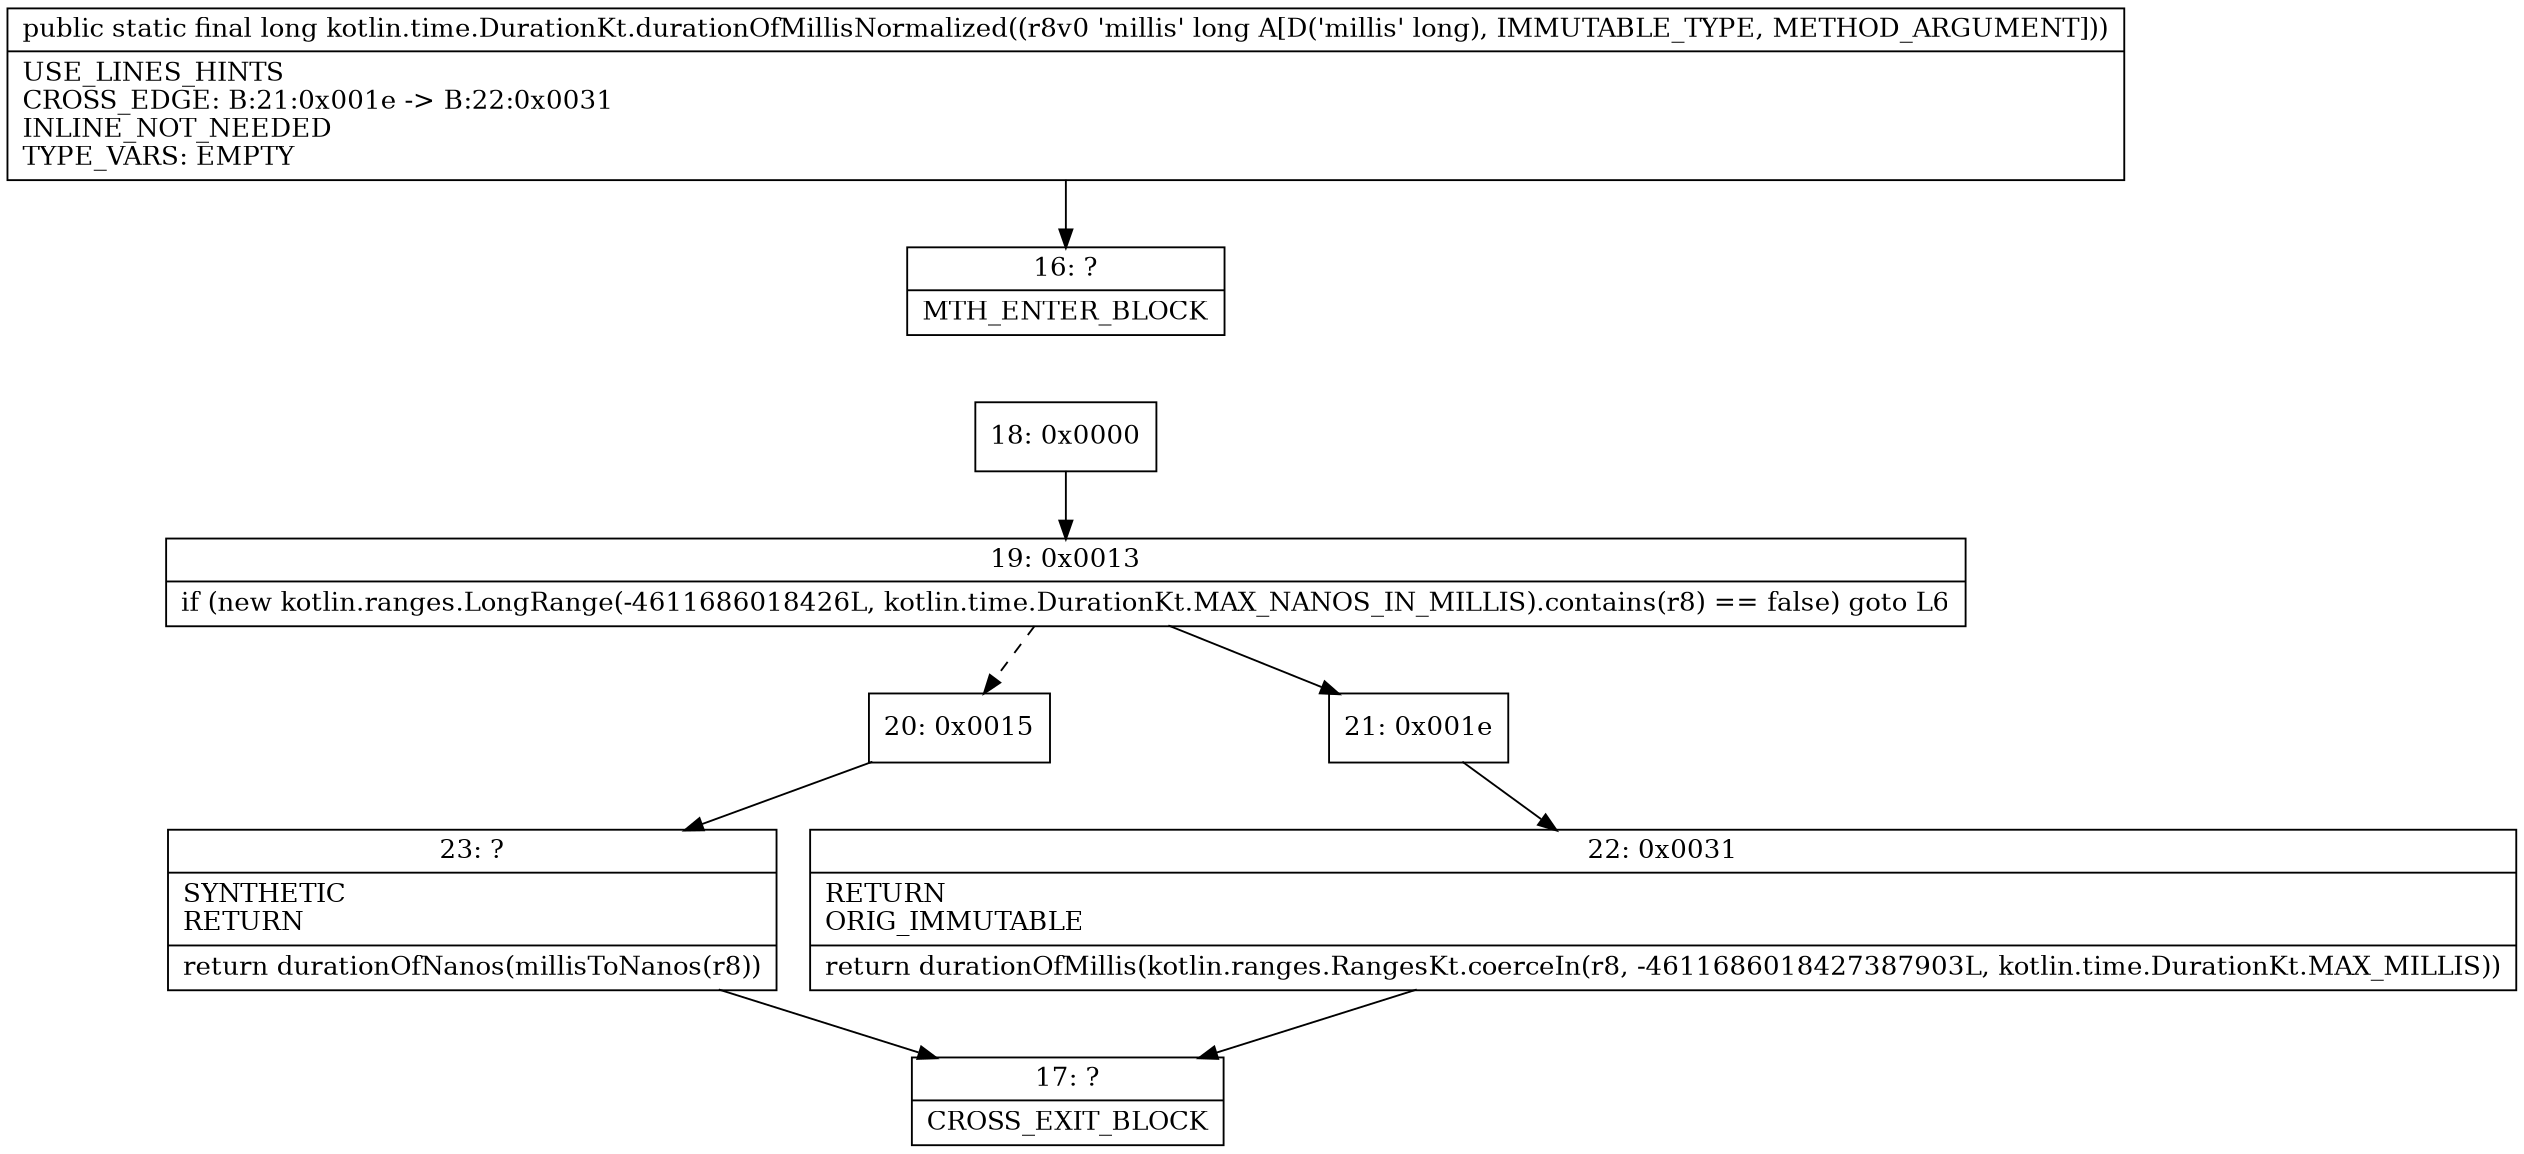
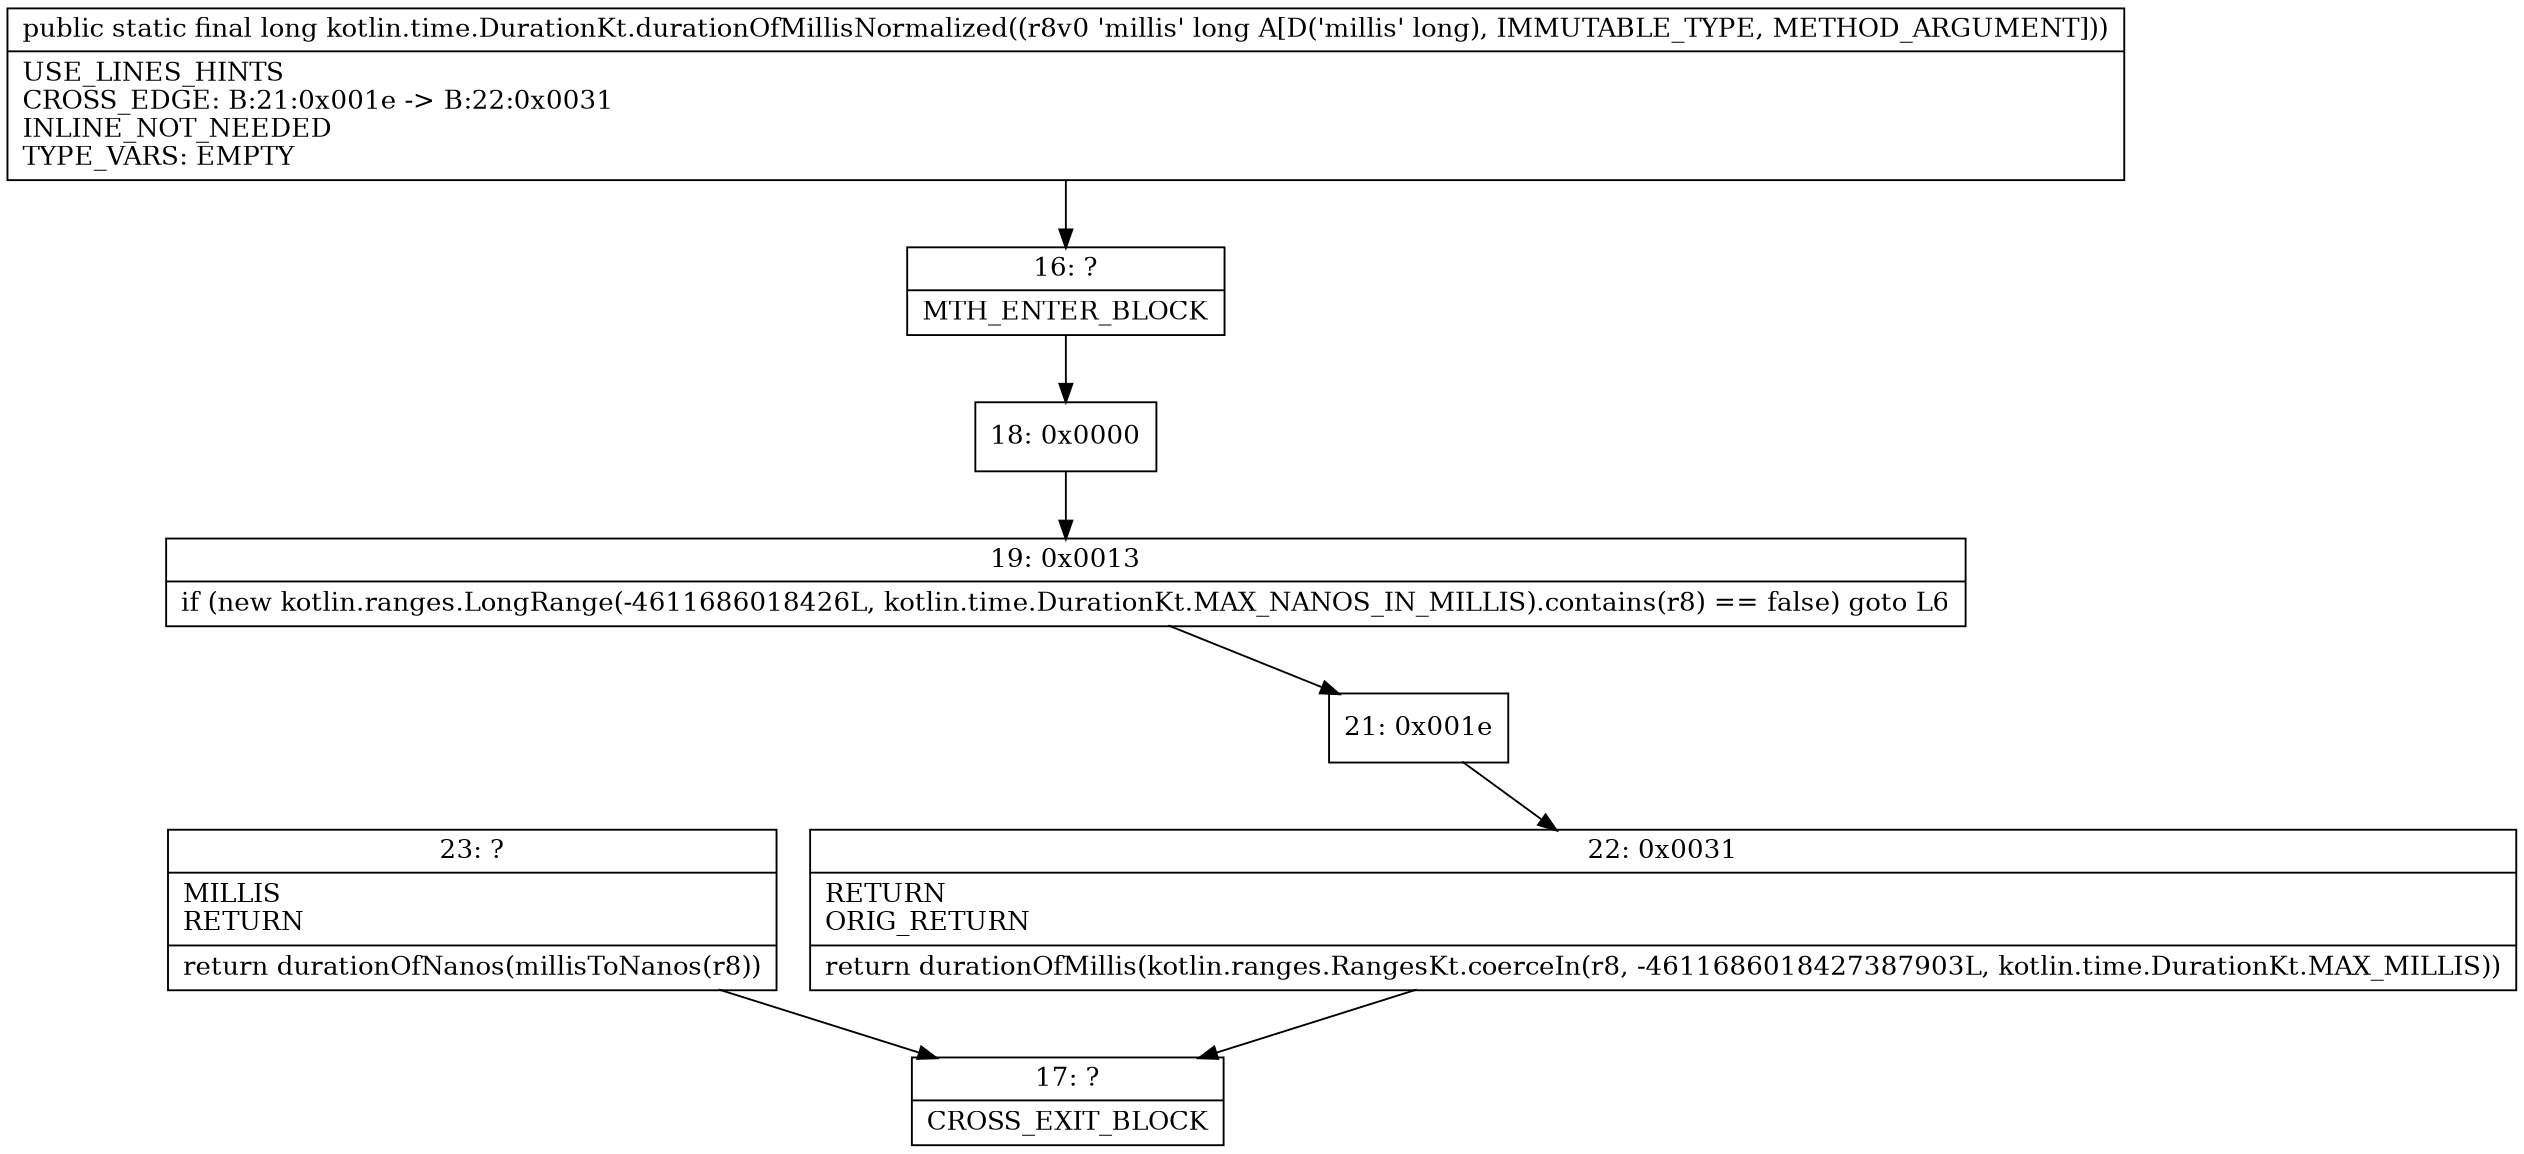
none -> (1066, 359)
(959, 728) -> none
(265, 894) -> (232, 894)
(955, 922) -> (928, 922)
